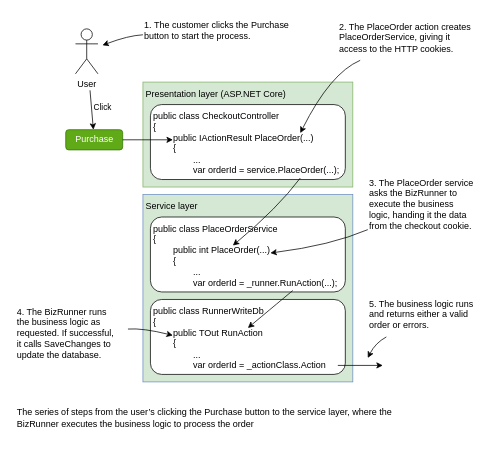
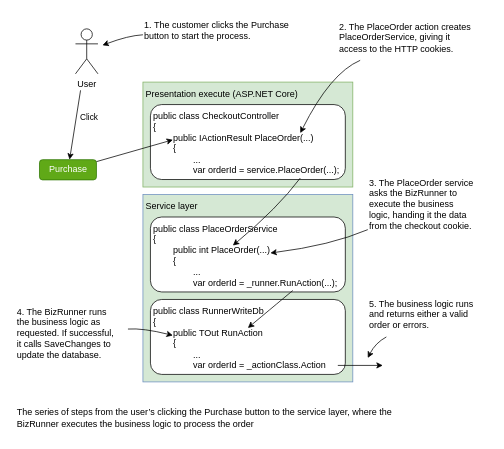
(222, 94) -> (228, 94)
(94, 140) -> (68, 170)
